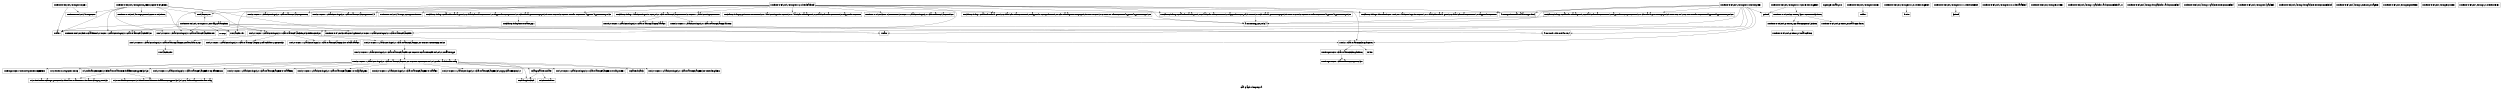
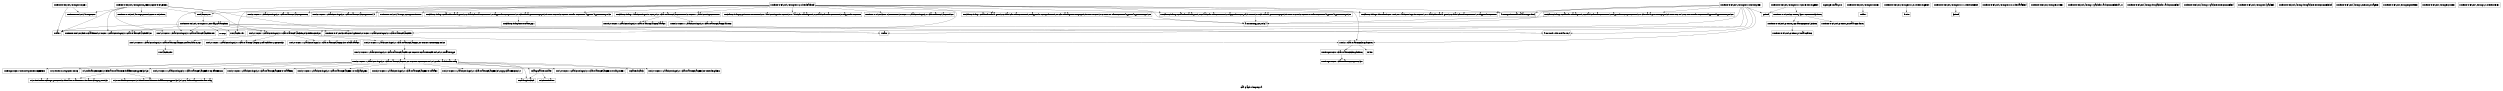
(205, 20) -> (203, 19)
(184, 28) -> none
